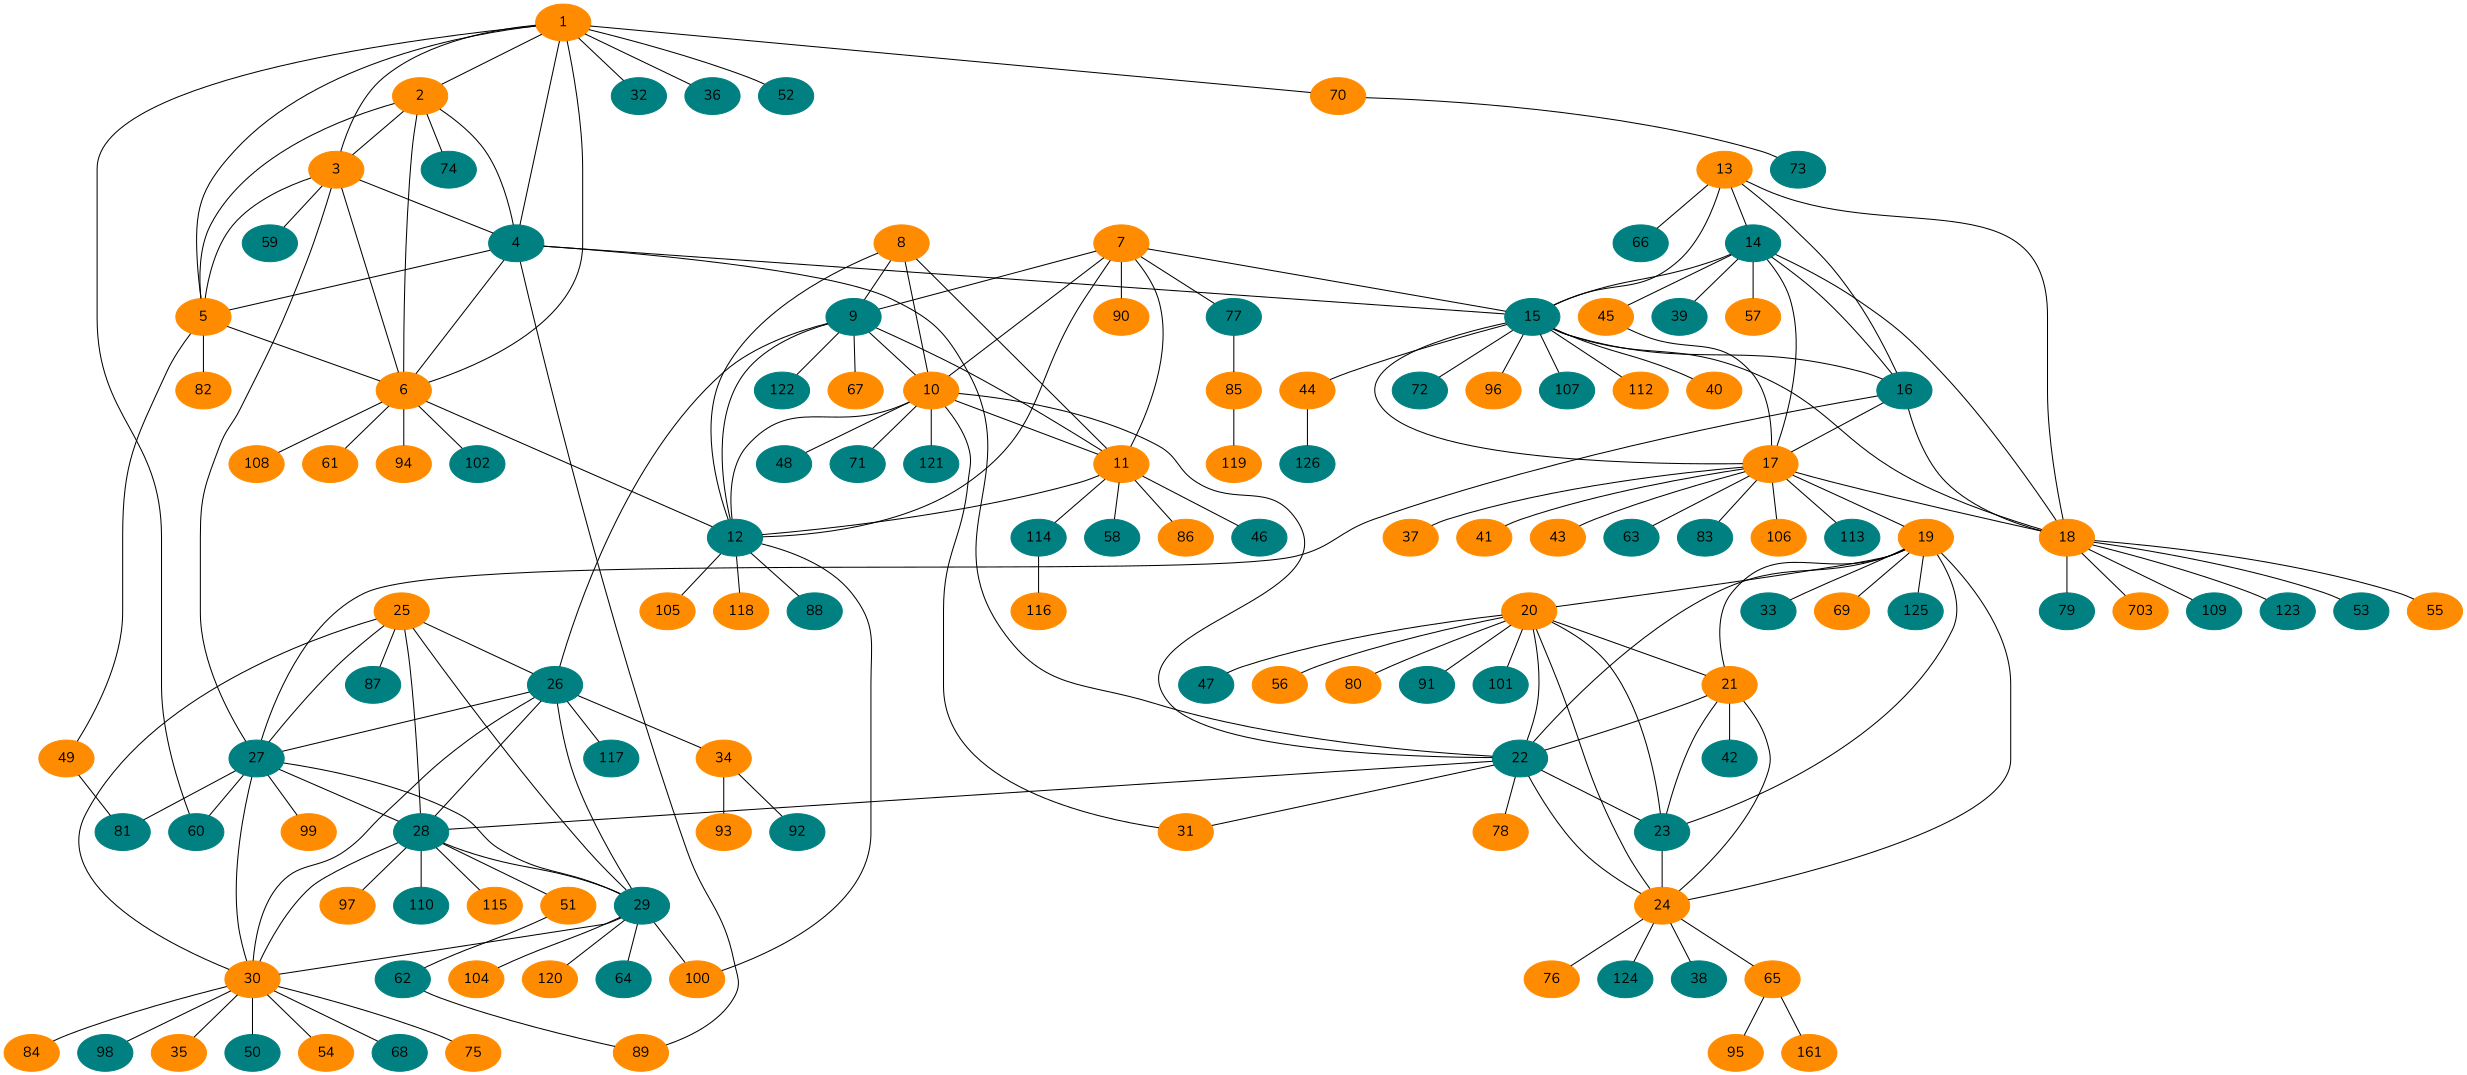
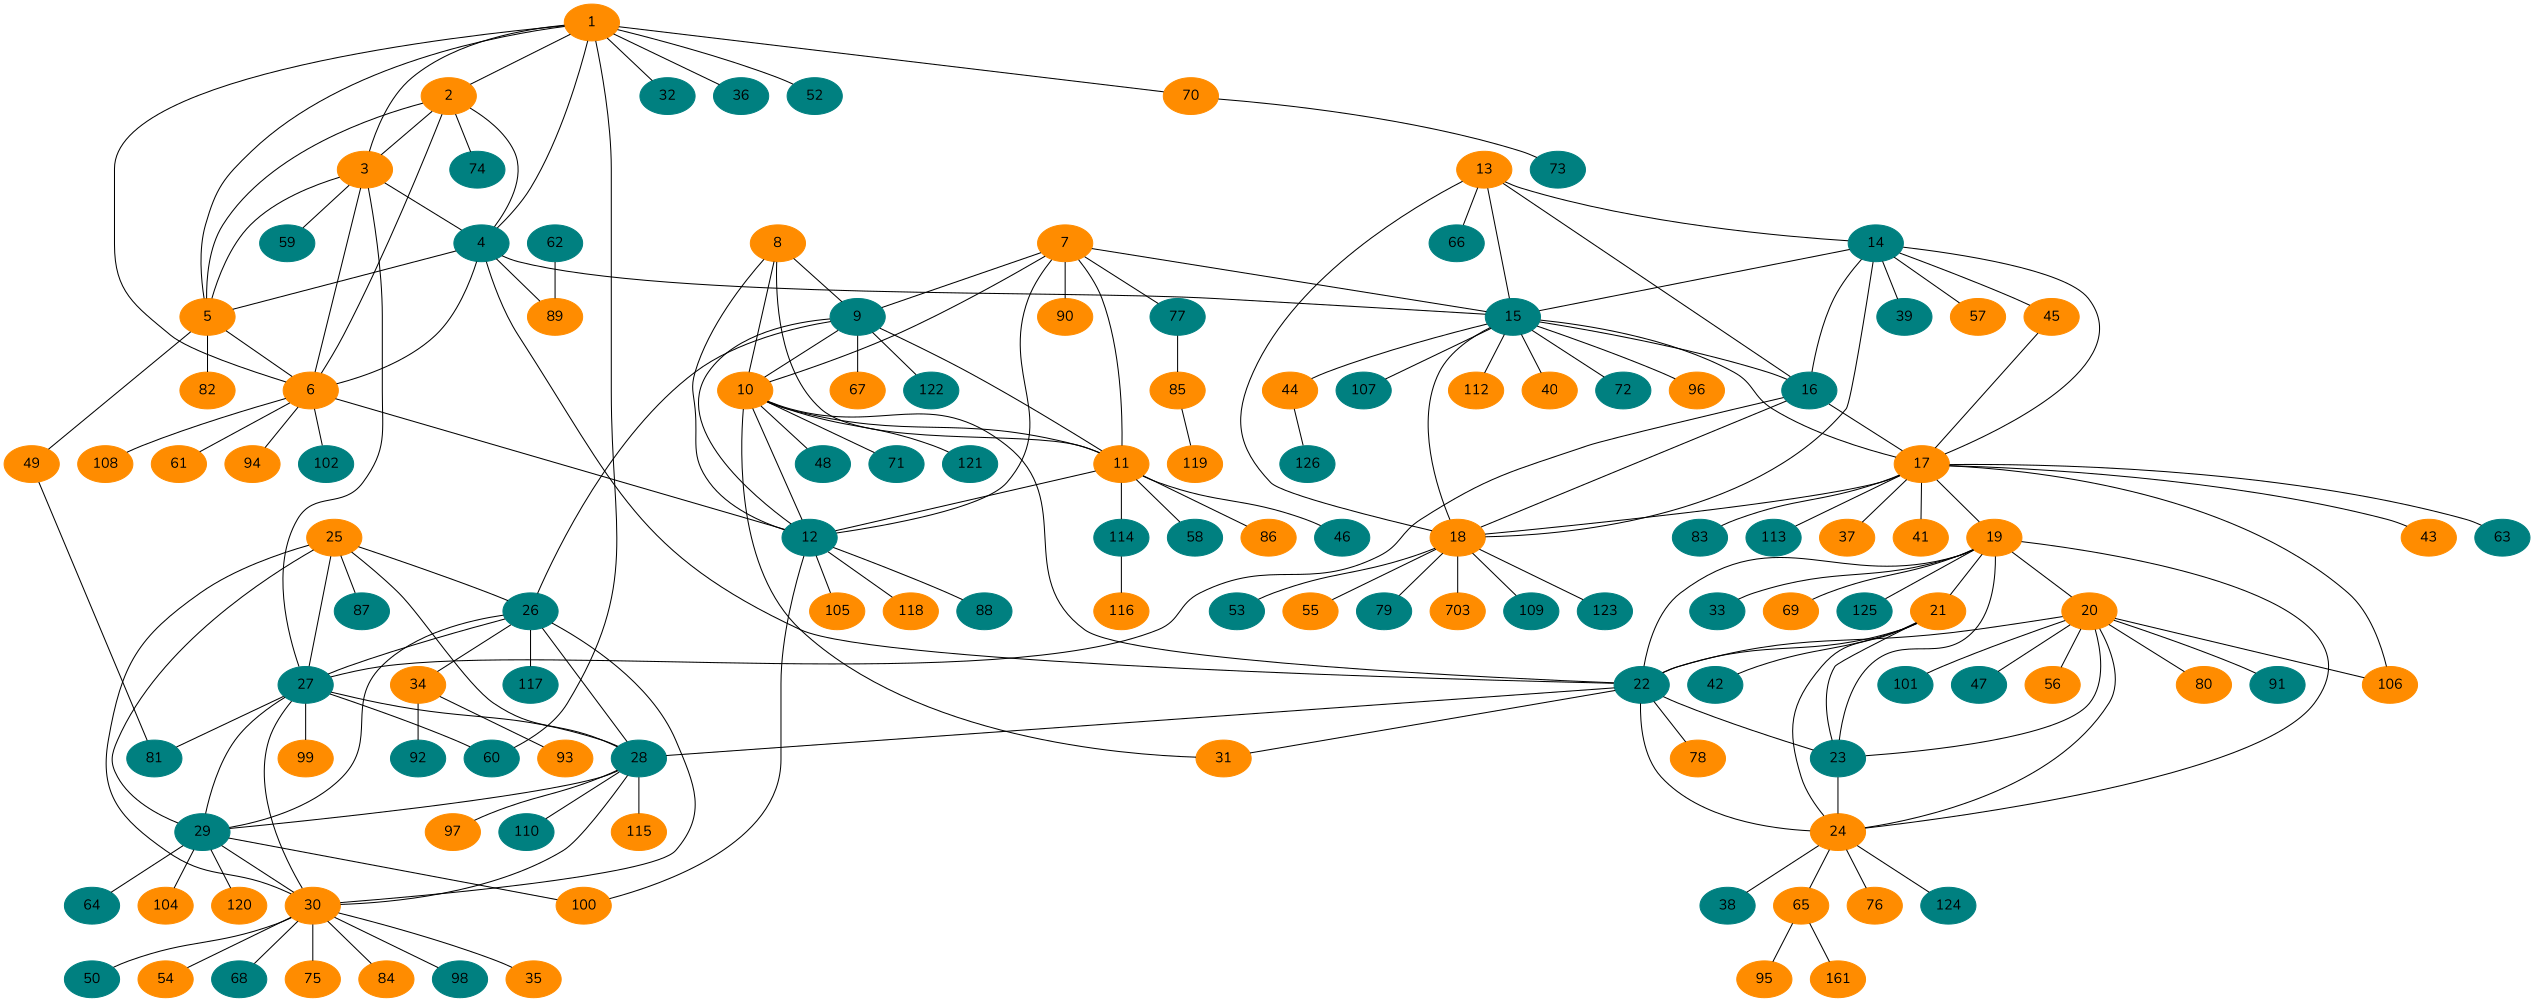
(1622, 645) -> (2240, 648)
(568, 906) -> none
